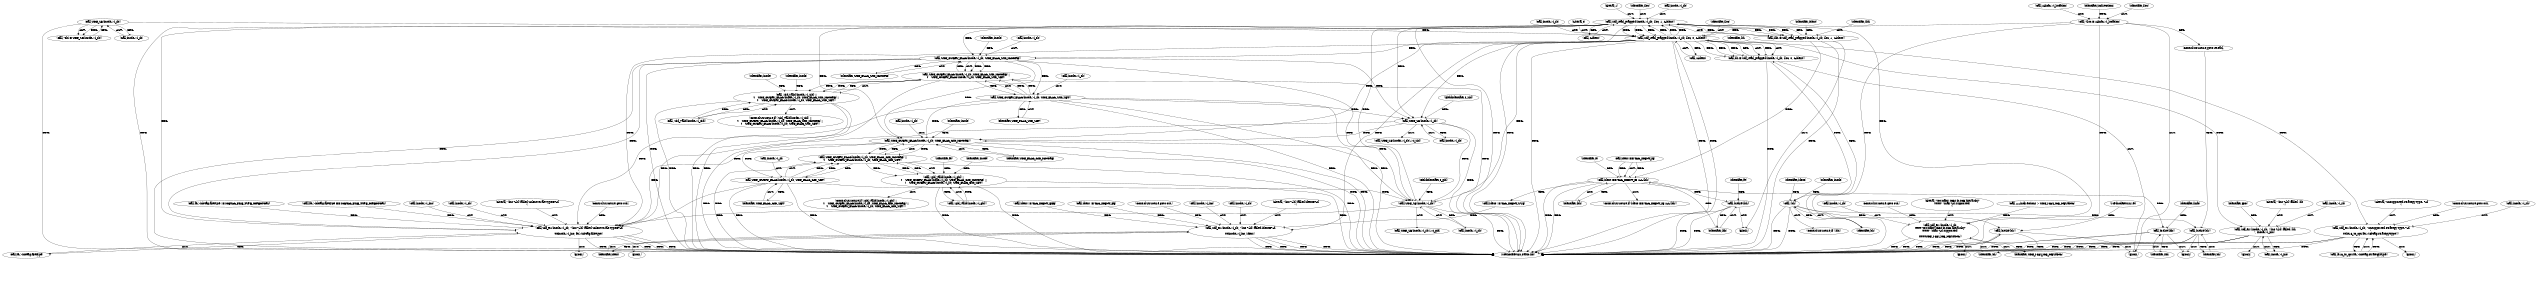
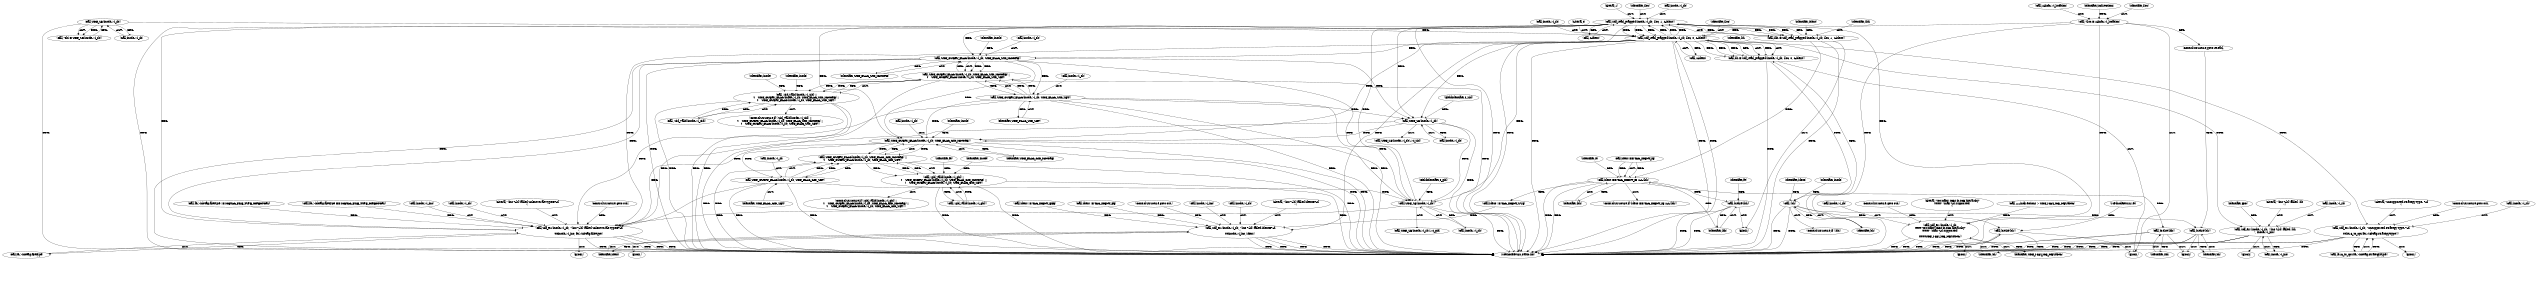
(776, 192) -> none
(2190, 204) -> none
